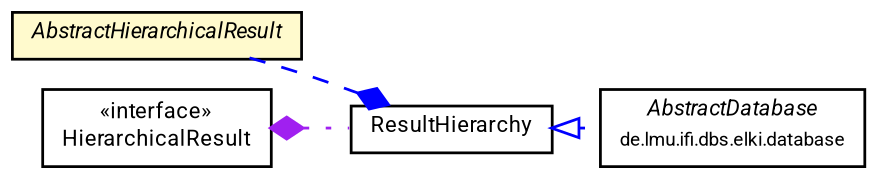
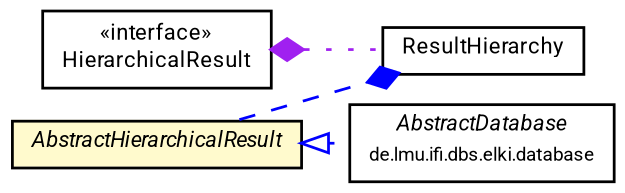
(590, 128) -> (339, 143)
